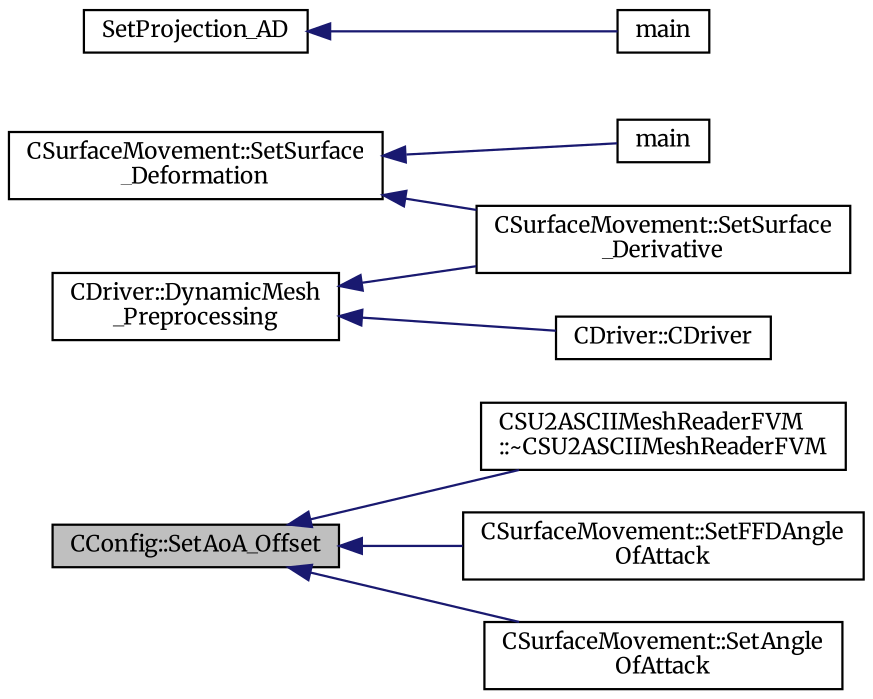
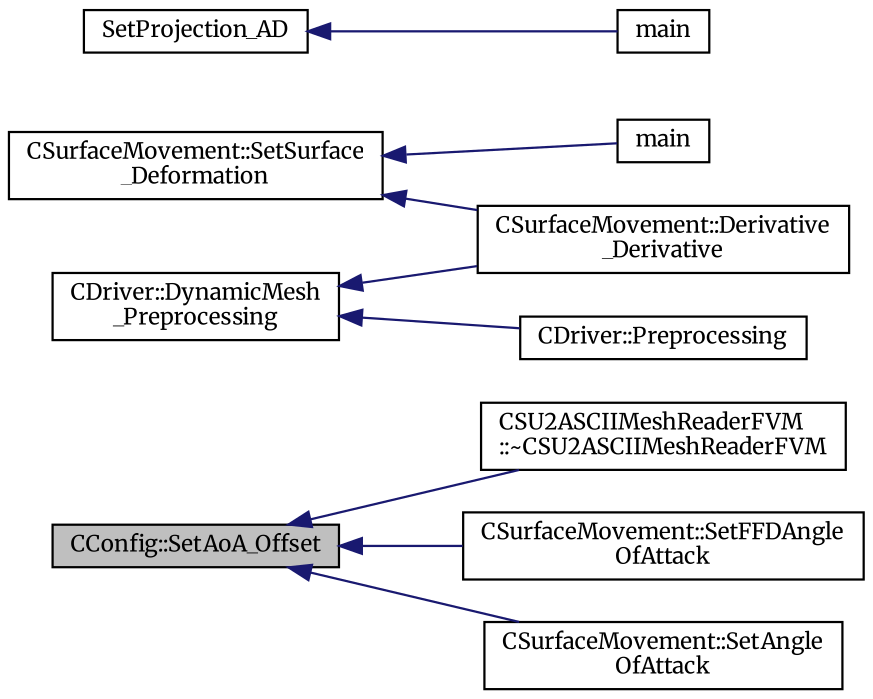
(663, 239) -> (663, 239)
(663, 338) -> (663, 338)
